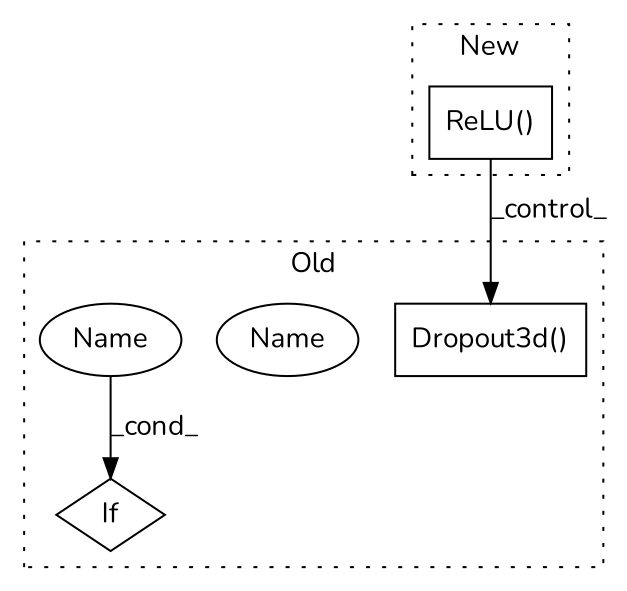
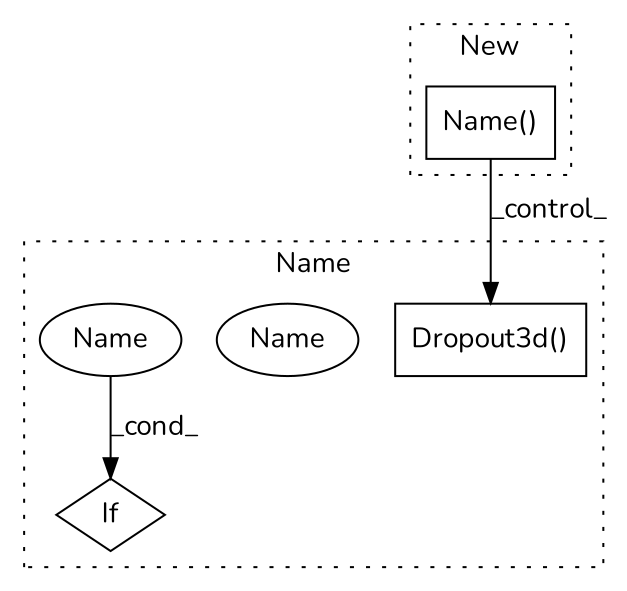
(491, 123) -> (491, 123)
(314, 264) -> (314, 264)
